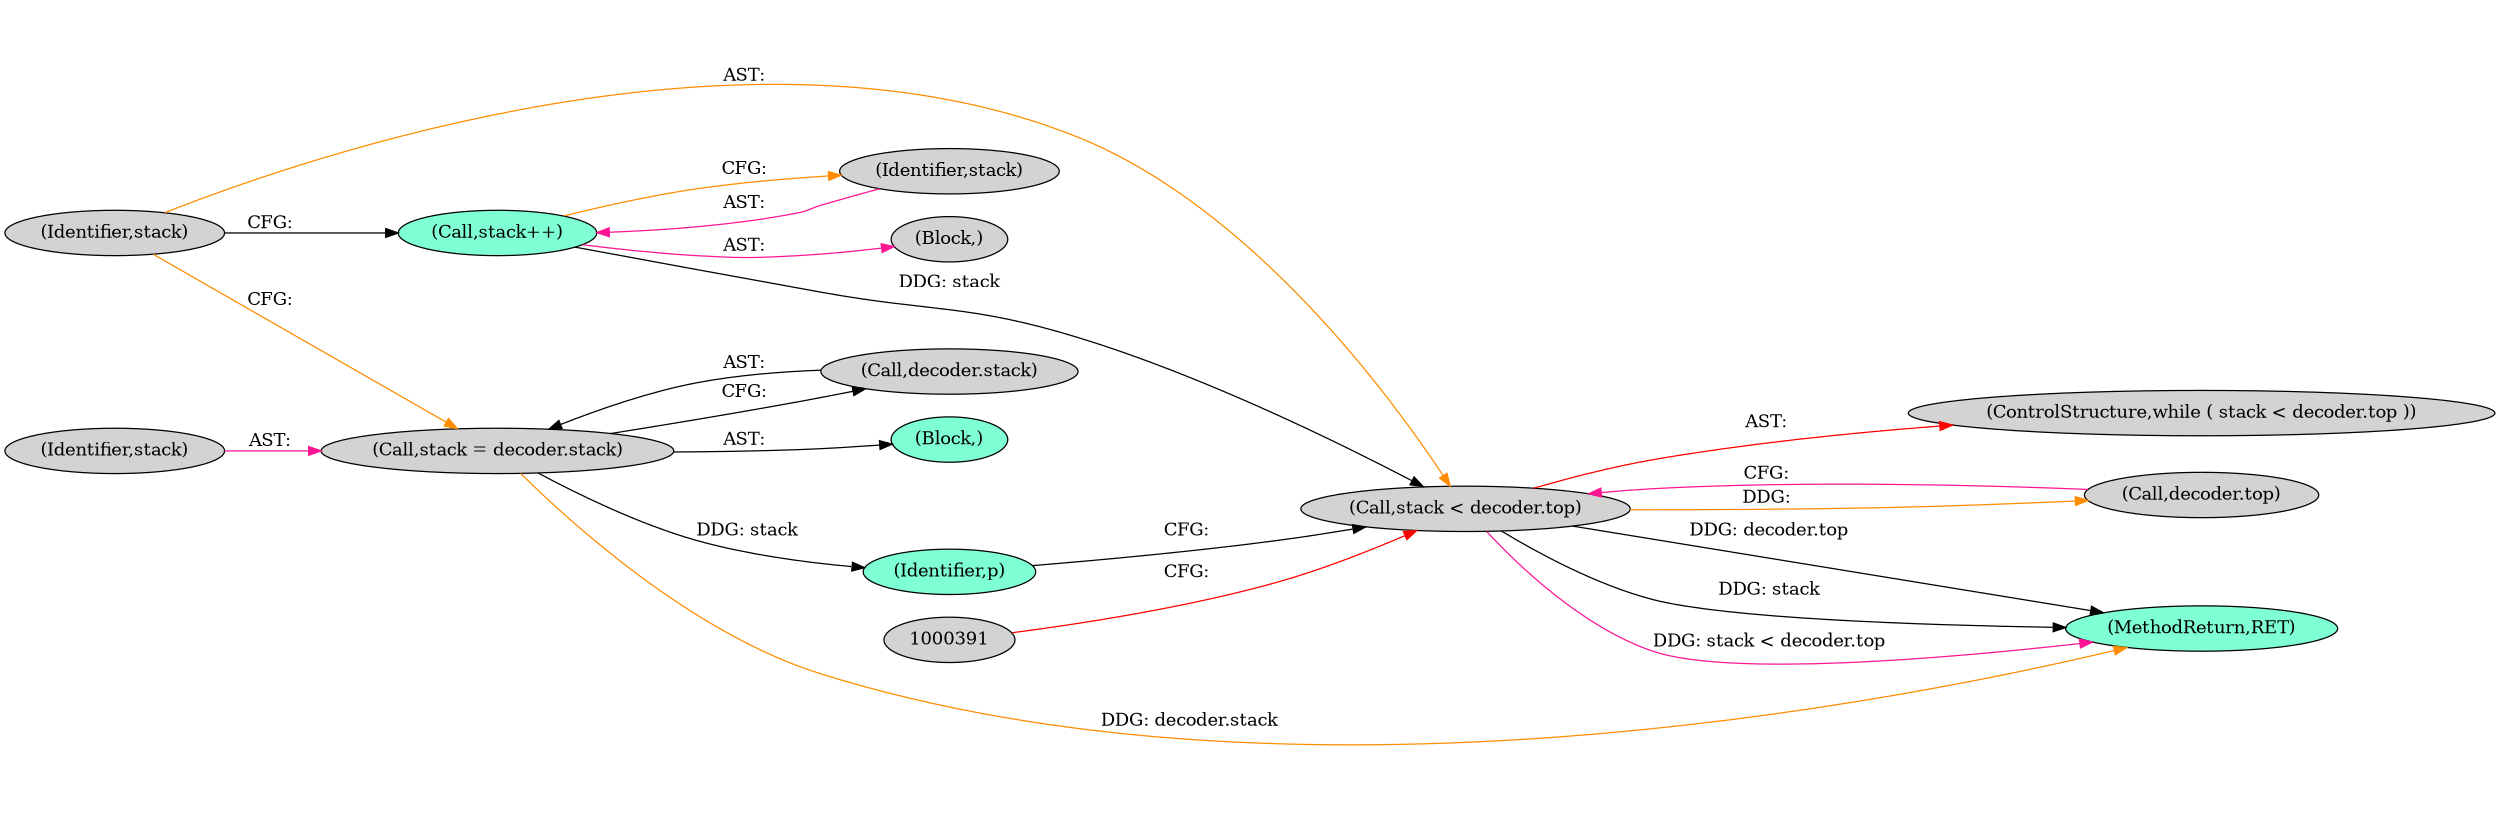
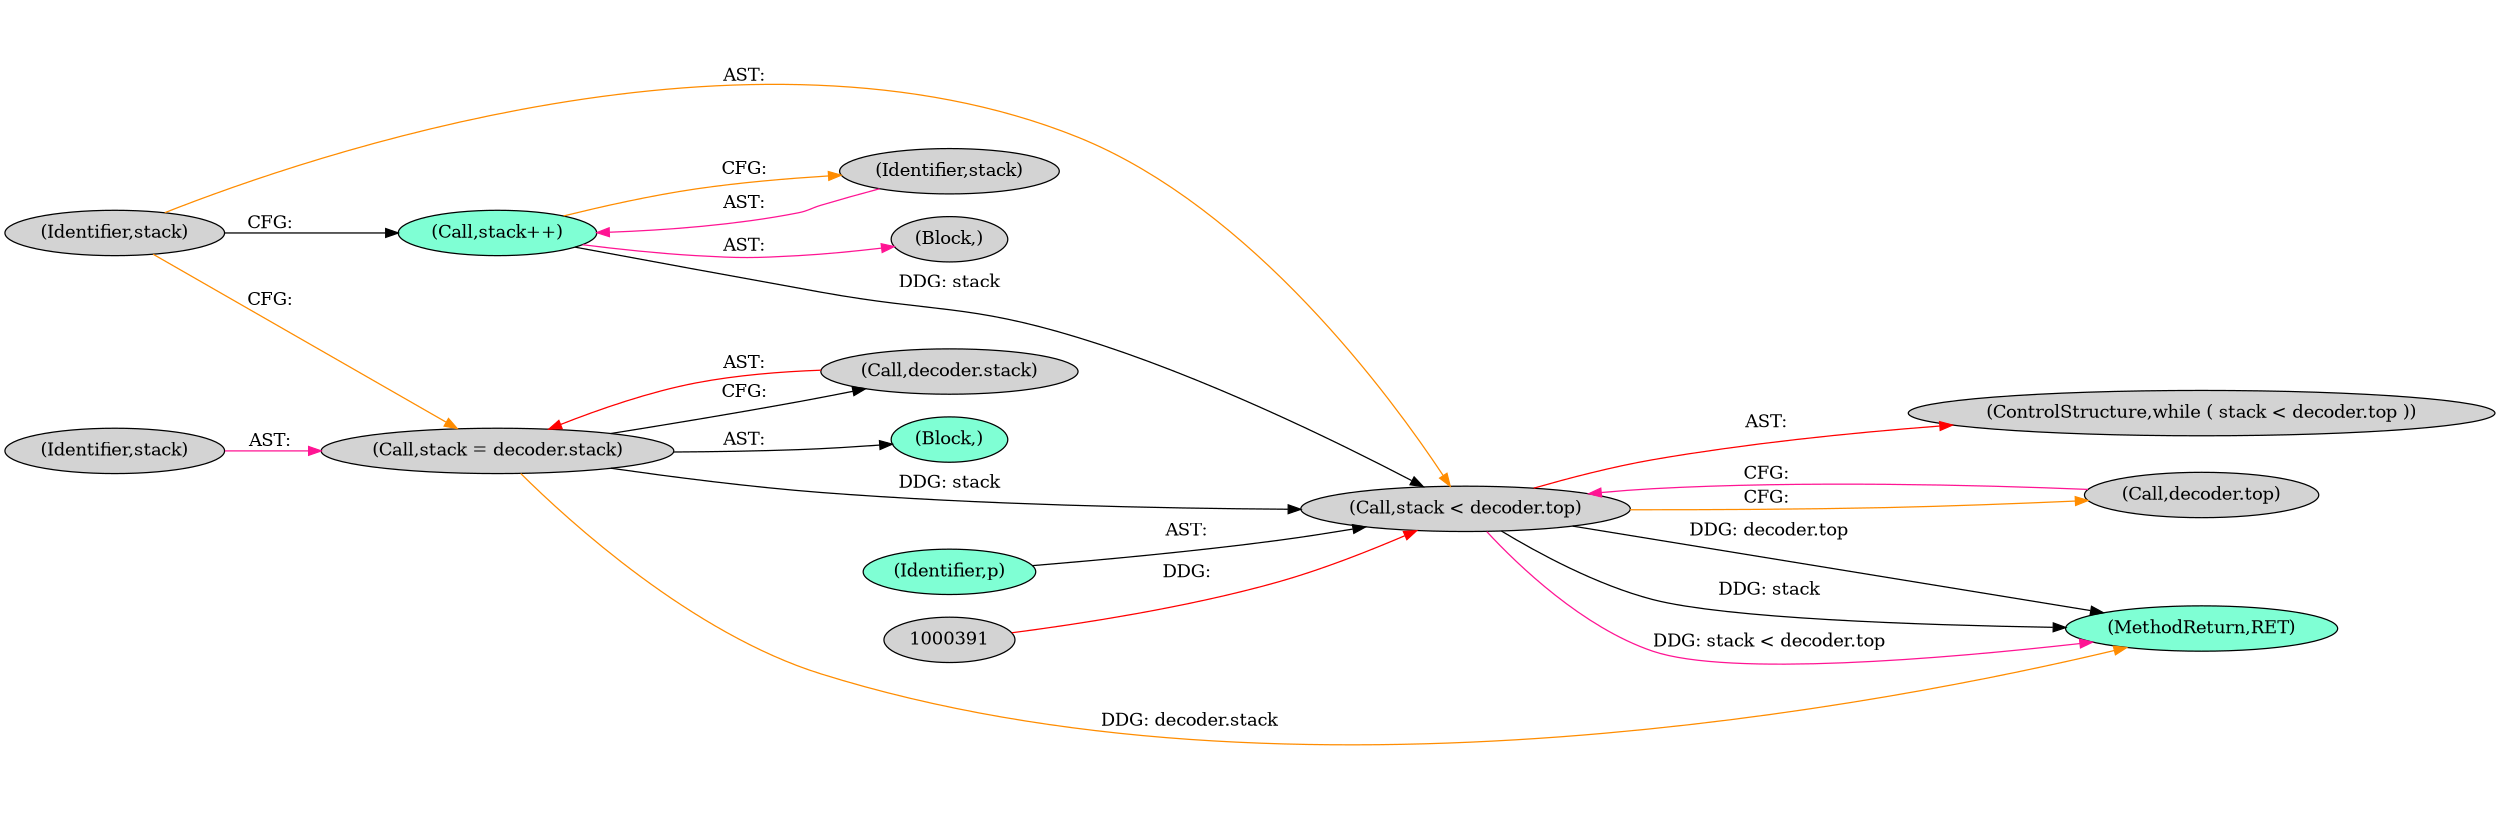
(688, 385) -> (688, 385)
(1769, 498) -> (1769, 498)
(1189, 531) -> (1189, 531)
(689, 538) -> (949, 500)
(1189, 572) -> (1189, 572)
